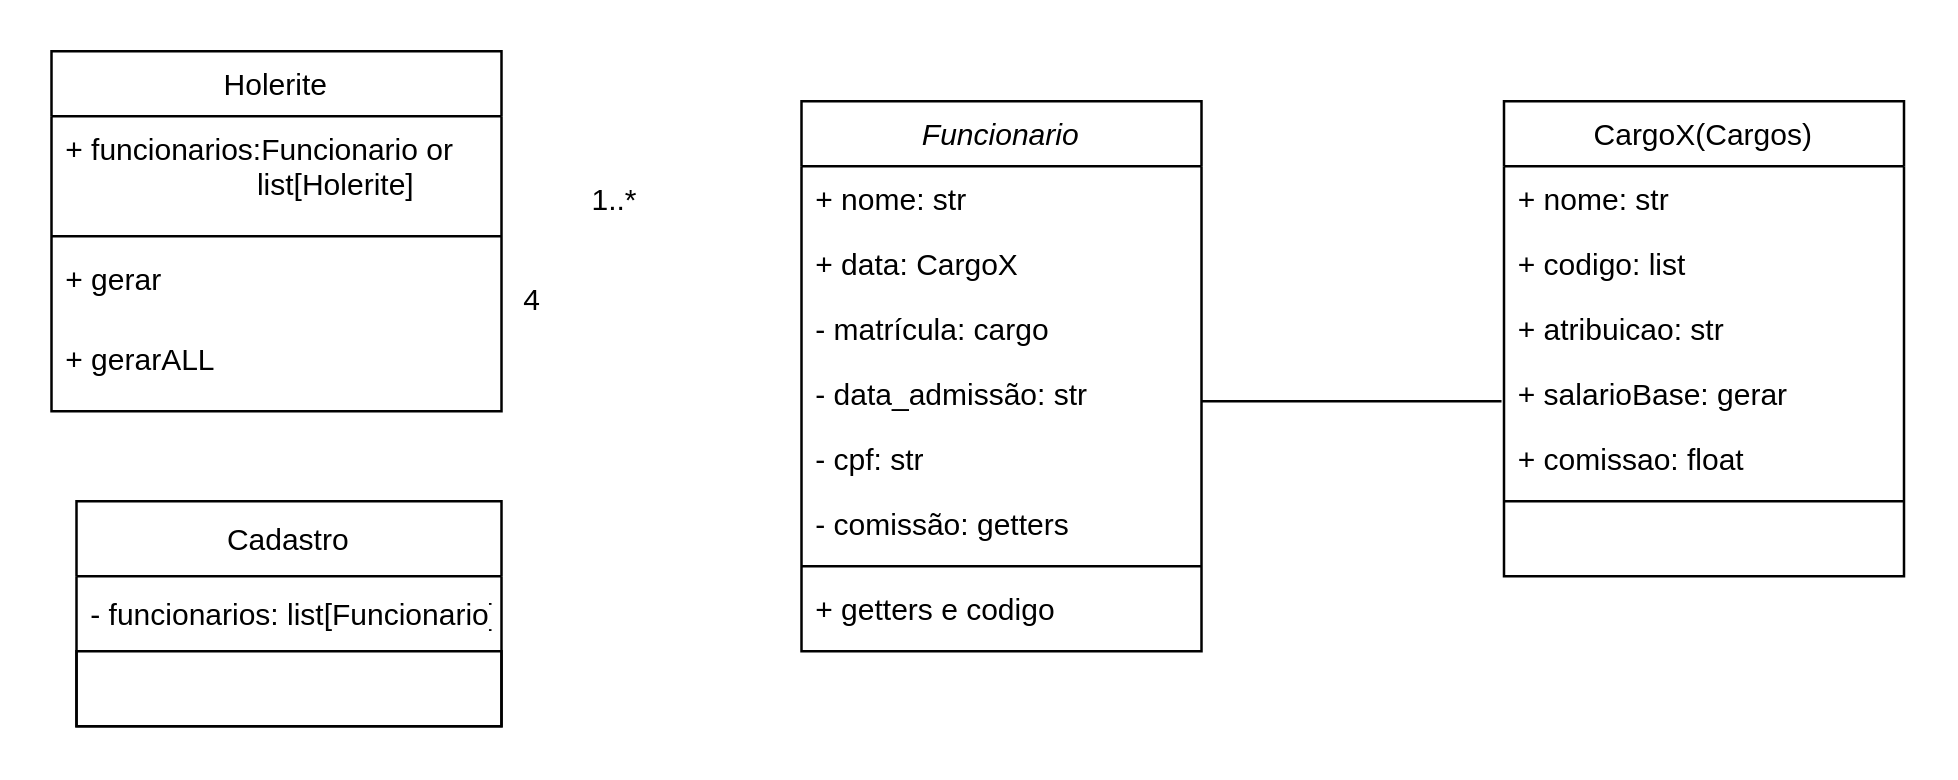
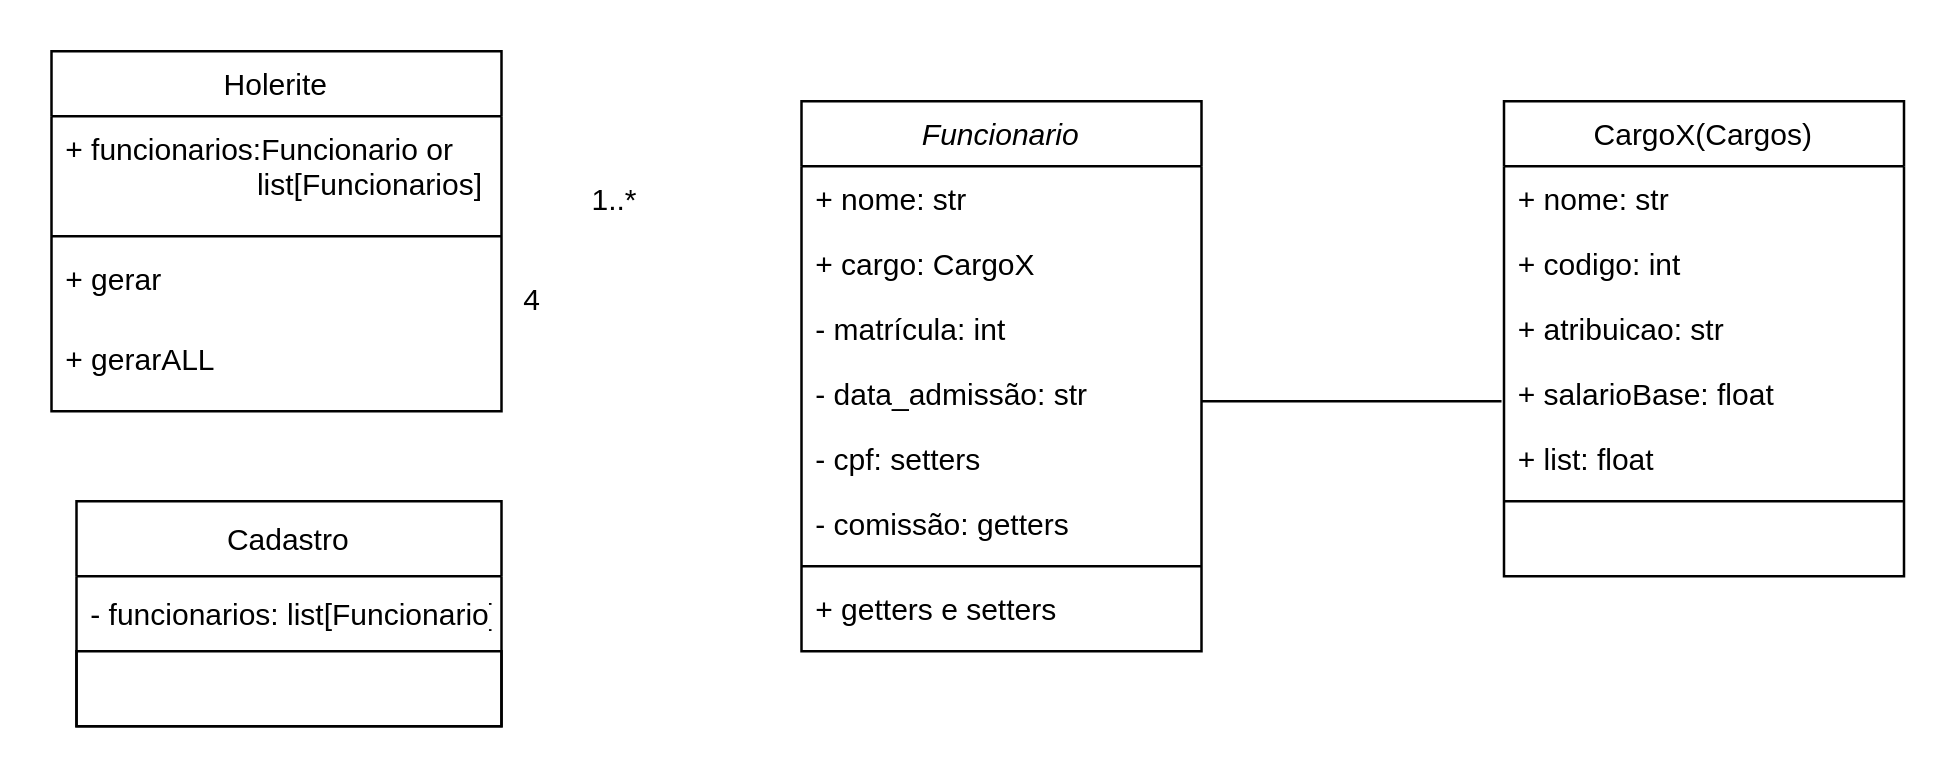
(281, 150) -> (281, 150)
(921, 265) -> (929, 265)
(1612, 265) -> (1607, 265)
(951, 330) -> (930, 330)
(1666, 395) -> (1662, 395)
(887, 460) -> (921, 460)
(1641, 460) -> (1603, 460)
(951, 610) -> (963, 610)
